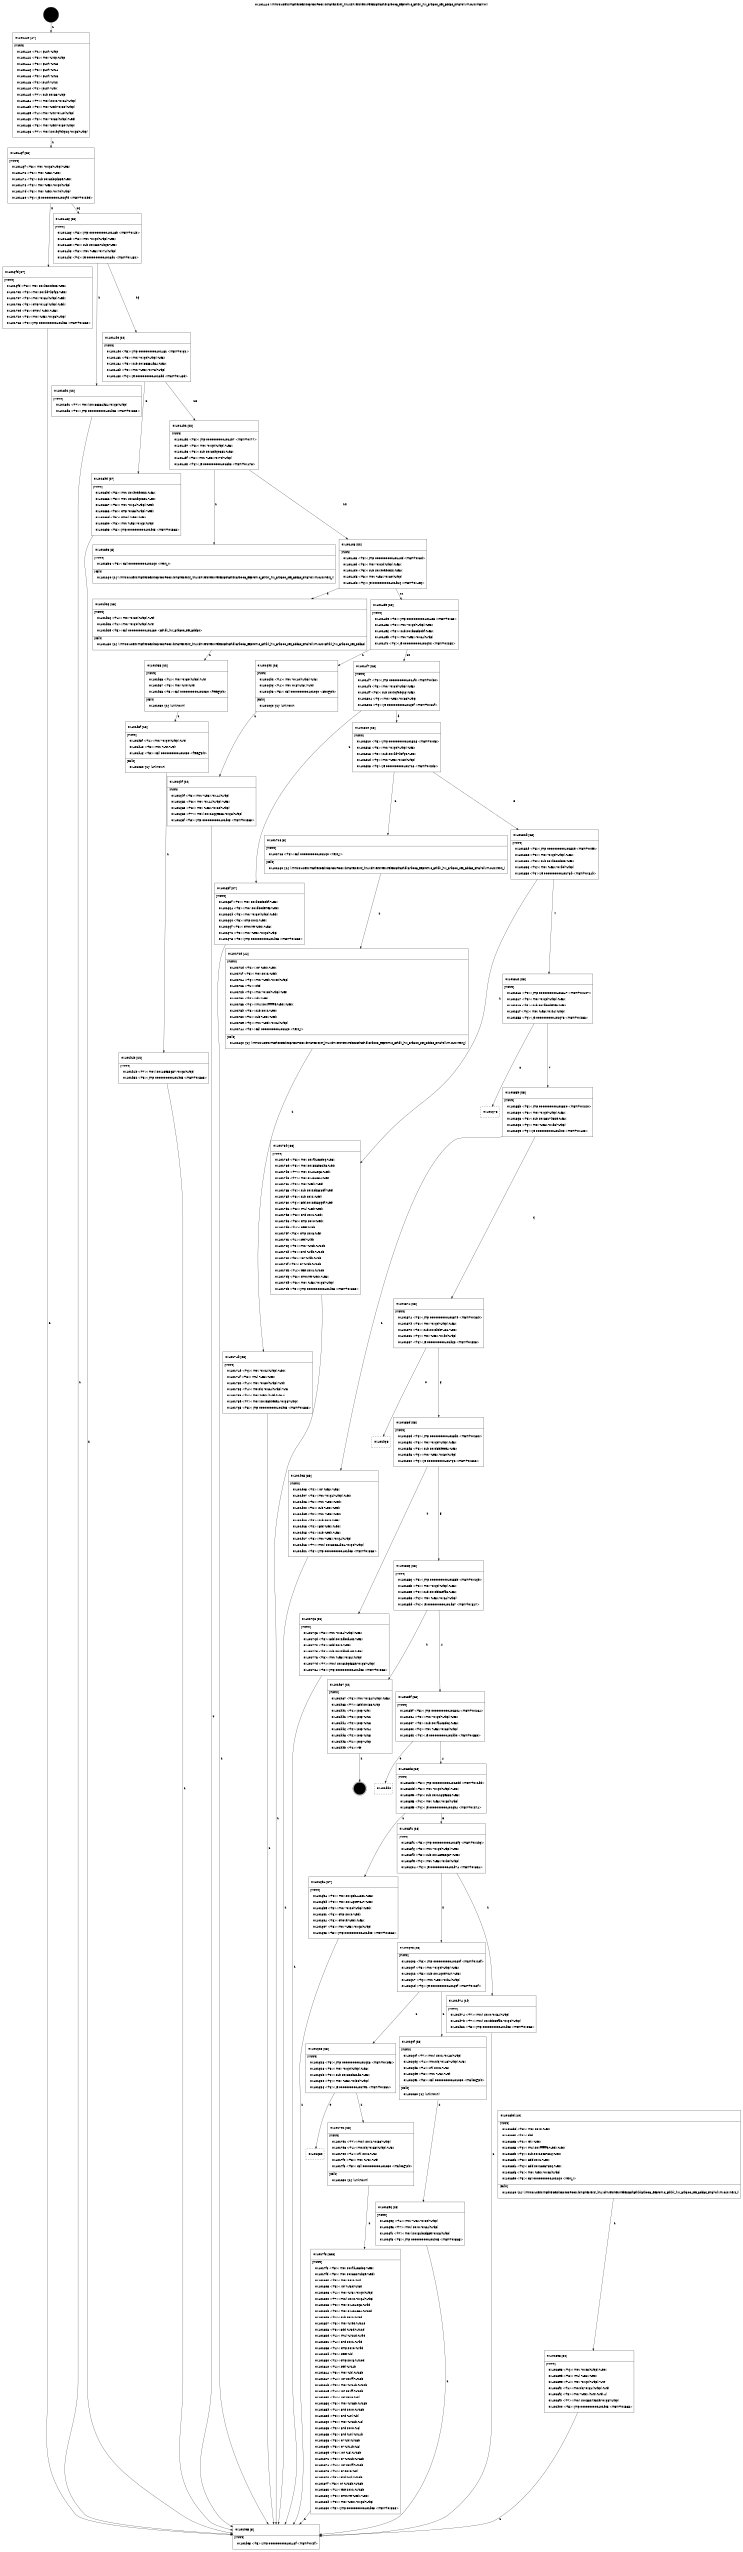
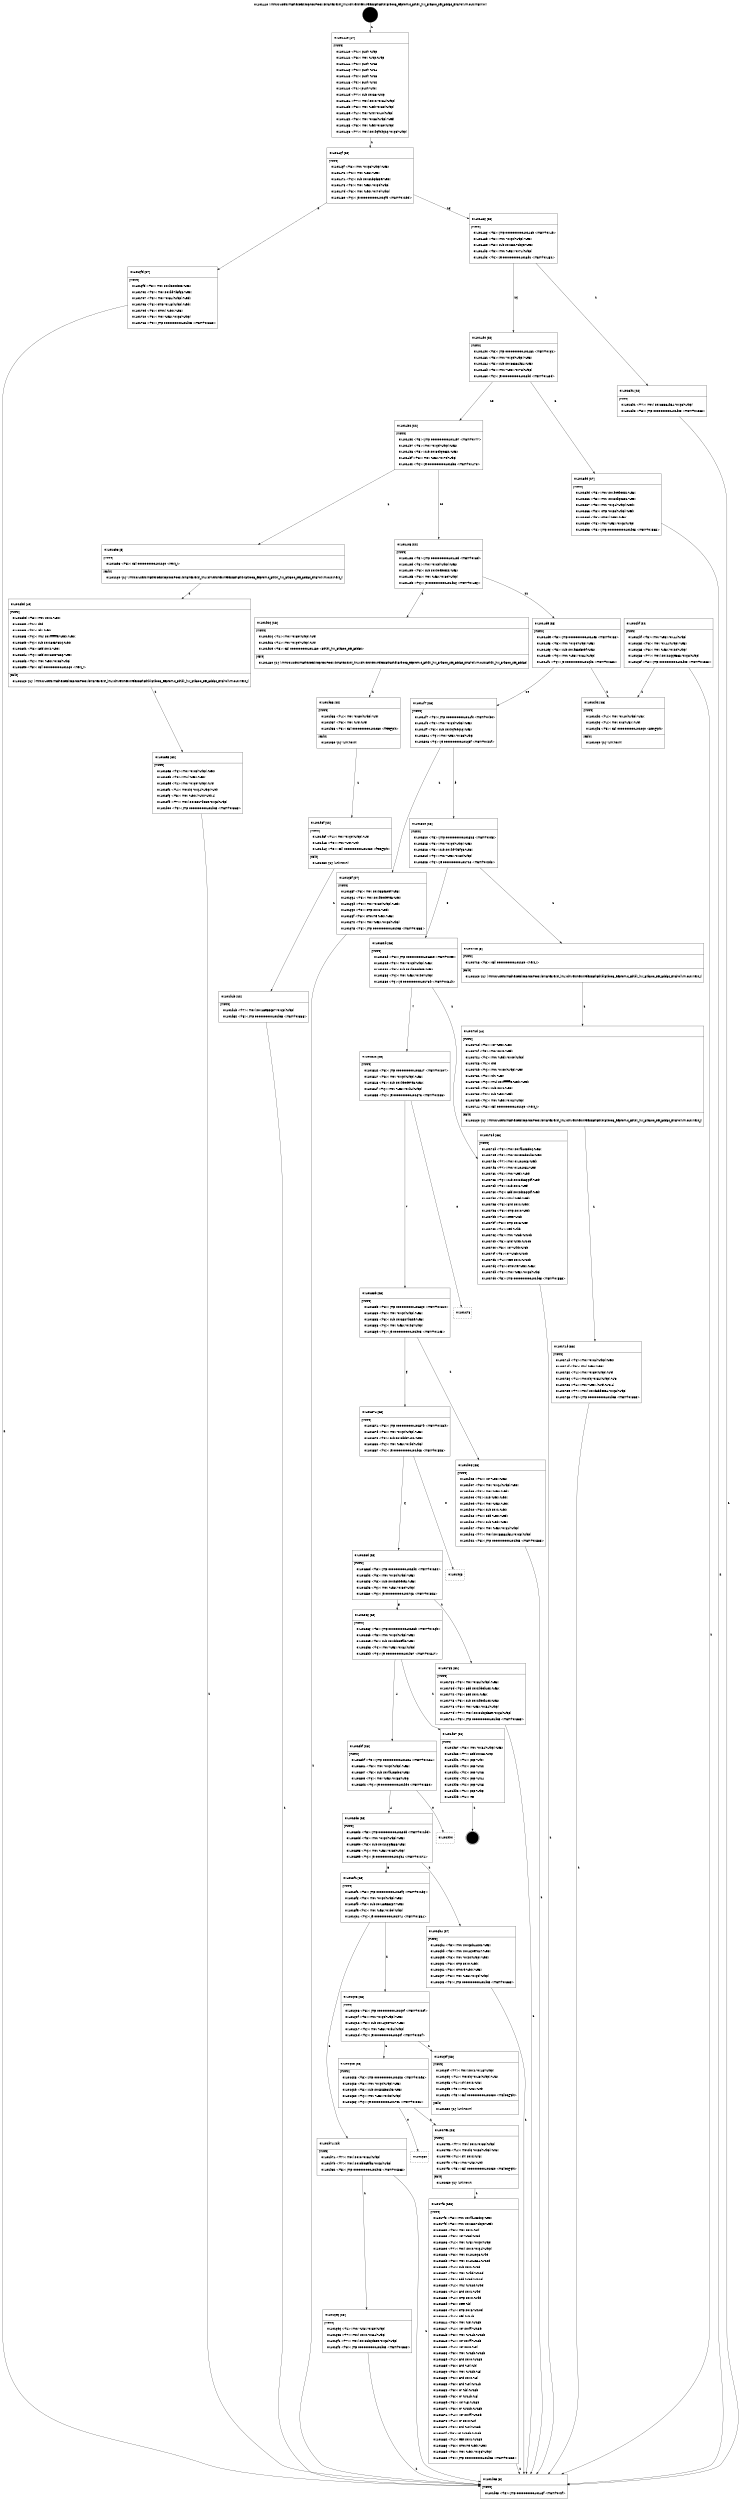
none -> (192, 590)
(236, 741) -> (647, 682)
(431, 2150) -> (364, 2241)
